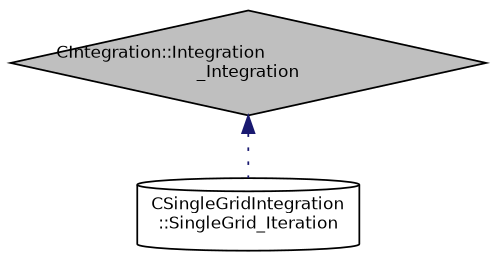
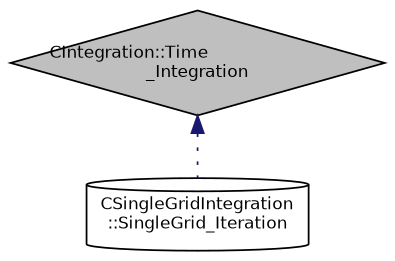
(248, 63) -> (198, 63)
